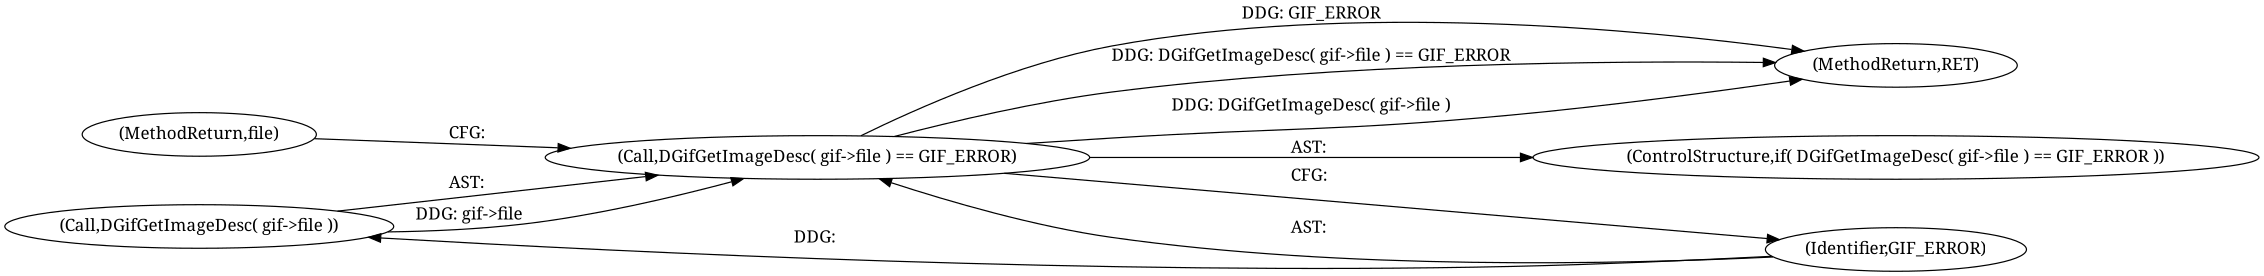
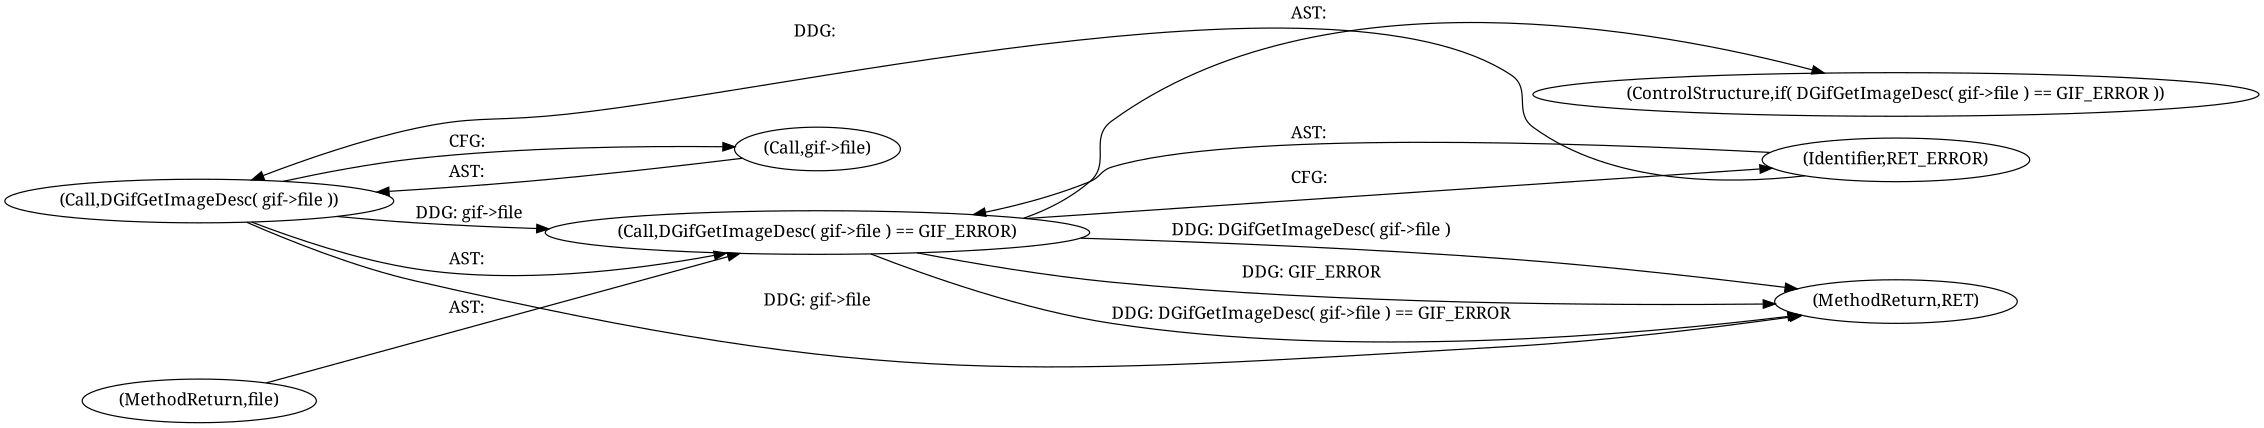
(469, 134) -> (469, 308)
none -> (817, 149)
(1896, 249) -> (1896, 160)
none -> (1011, 366)
